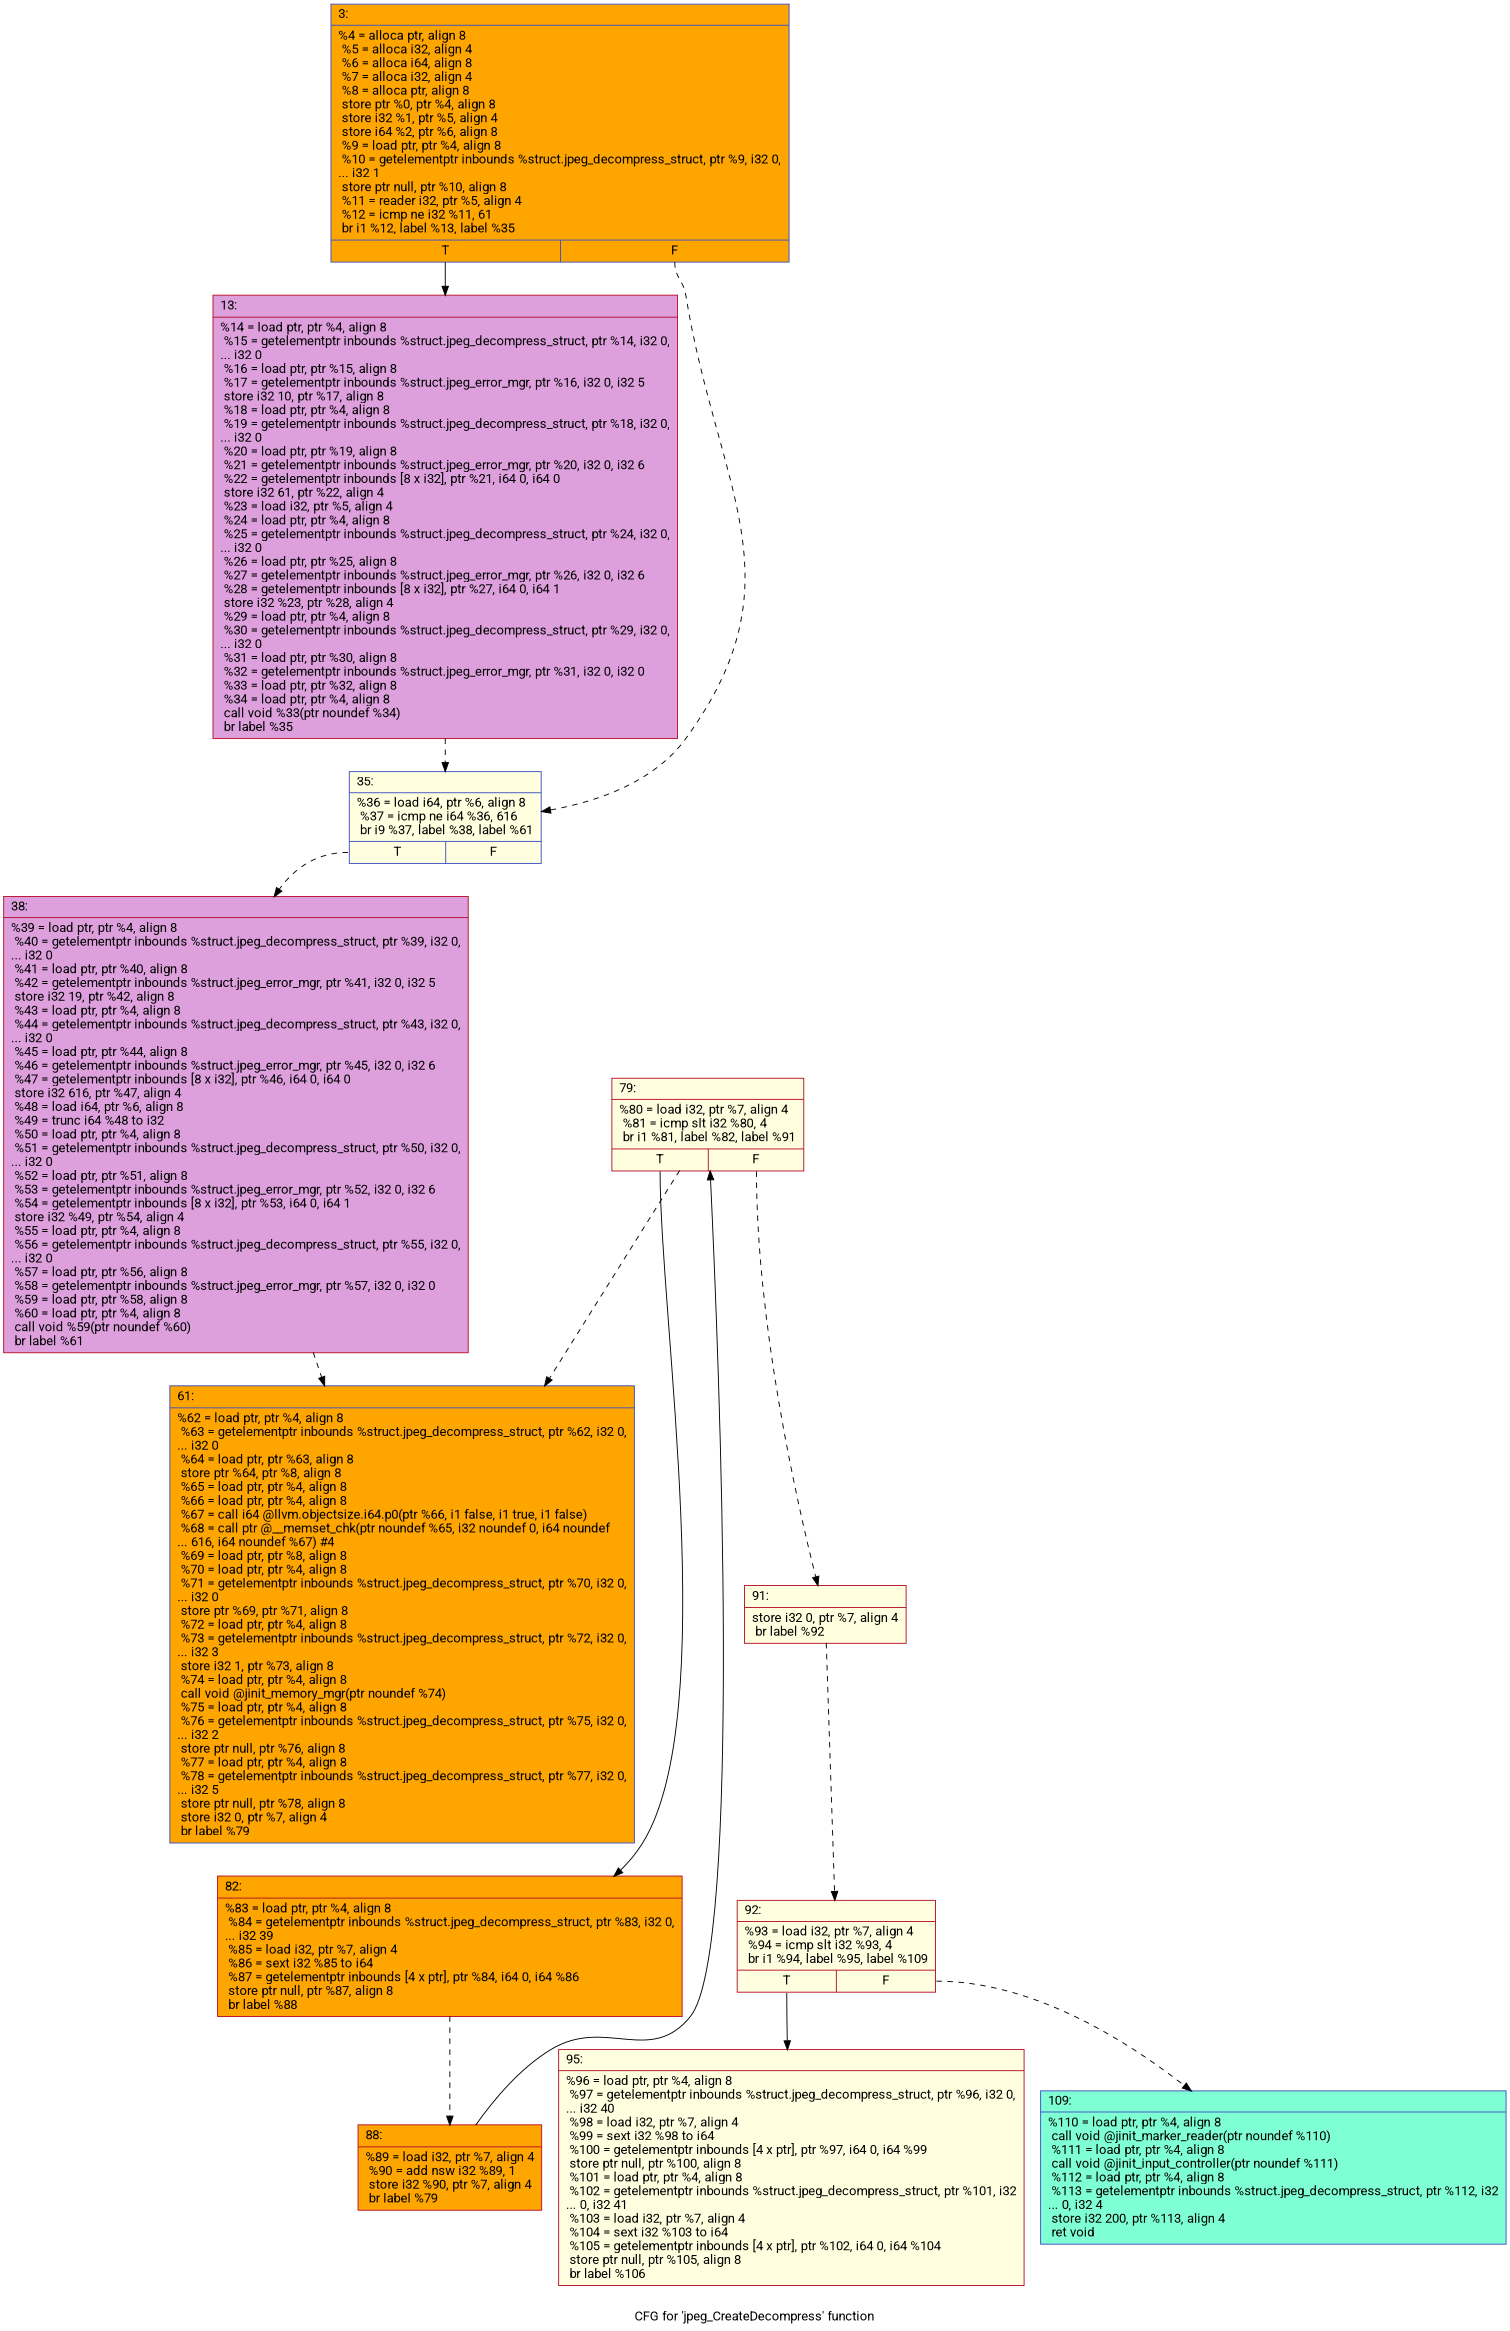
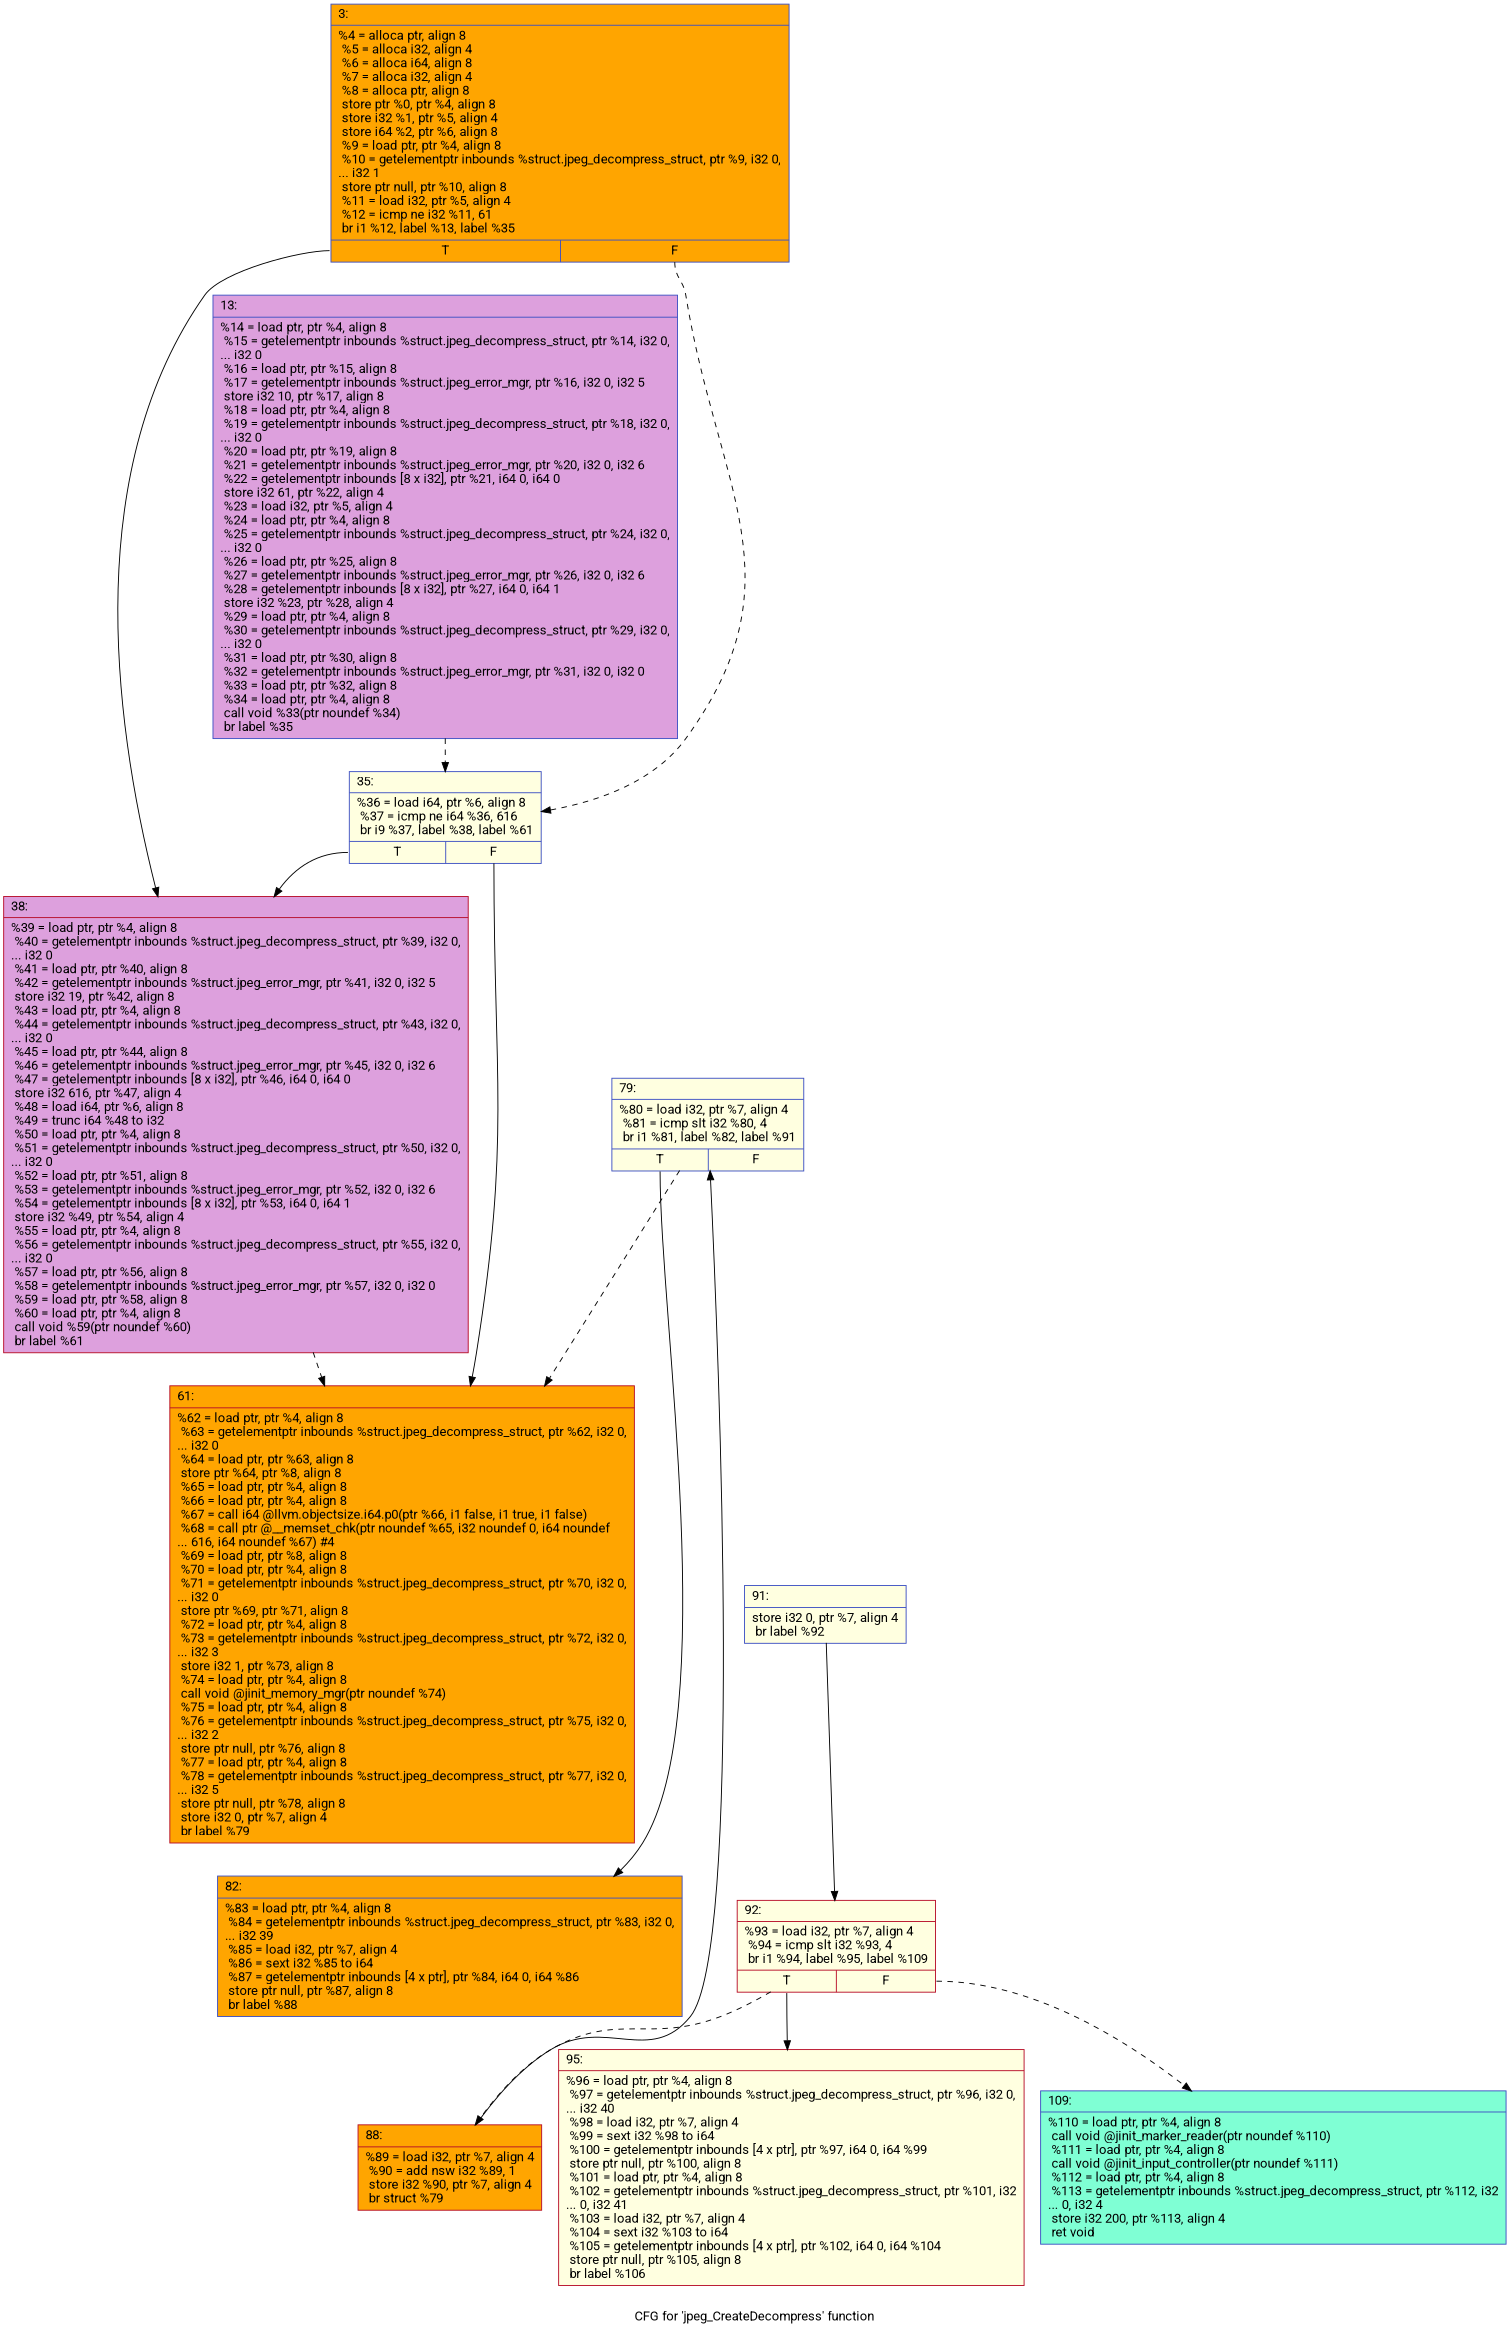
(430, 201) -> (425, 201)
(445, 274) -> (124, 517)
(445, 517) -> (445, 517)
(309, 862) -> (309, 862)
none -> (498, 1121)
(708, 1125) -> (708, 1125)
(775, 1376) -> none
(402, 1614) -> (402, 1614)
(825, 1614) -> (825, 1614)
(830, 1767) -> (830, 1767)
(450, 1946) -> (450, 1946)
(450, 2066) -> (614, 2030)
(402, 2199) -> (404, 2199)
